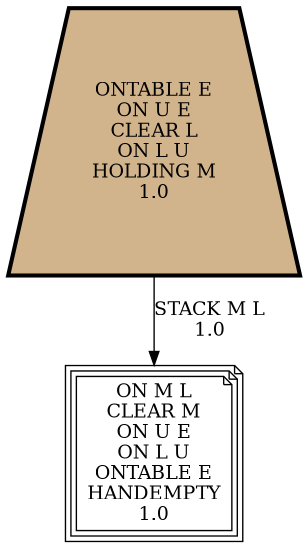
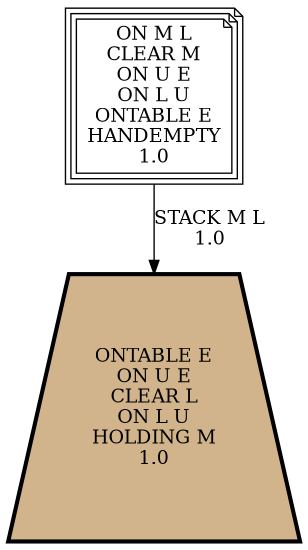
(154, 313) -> (154, 222)
